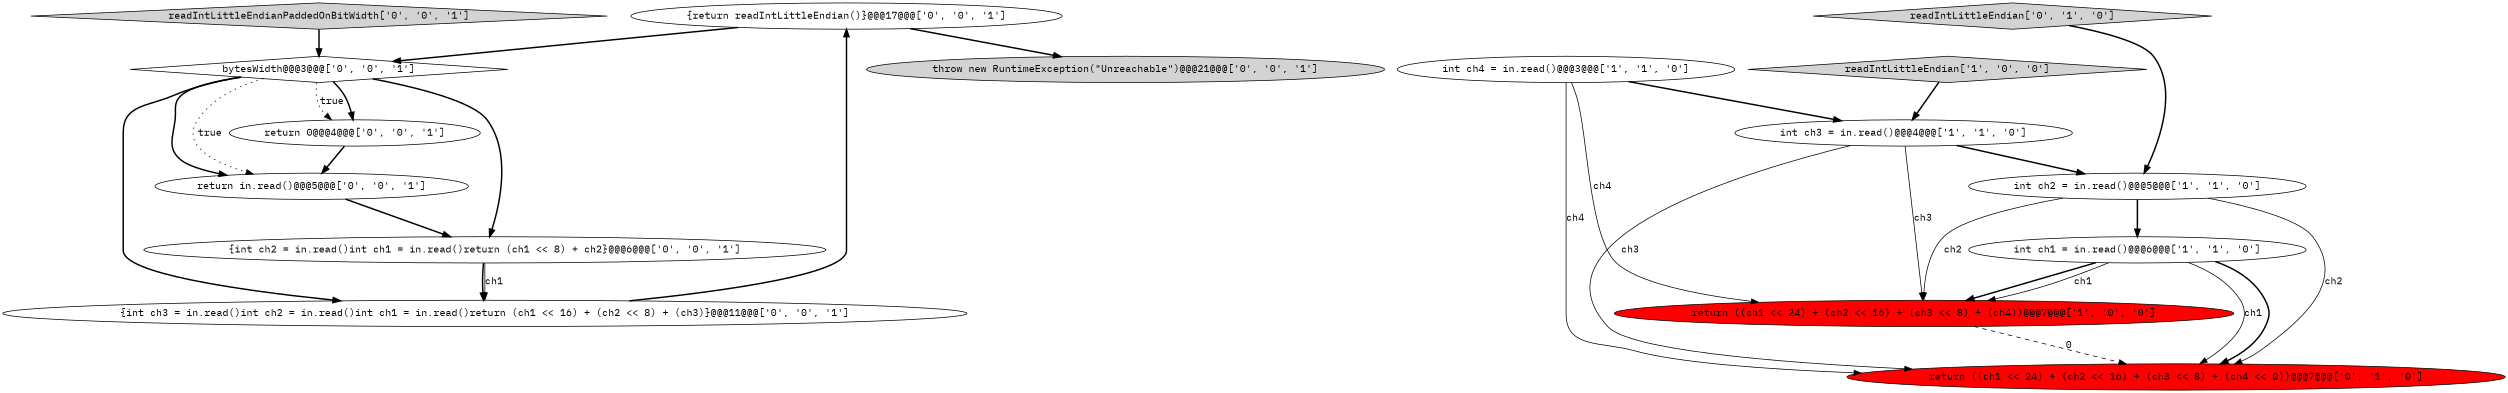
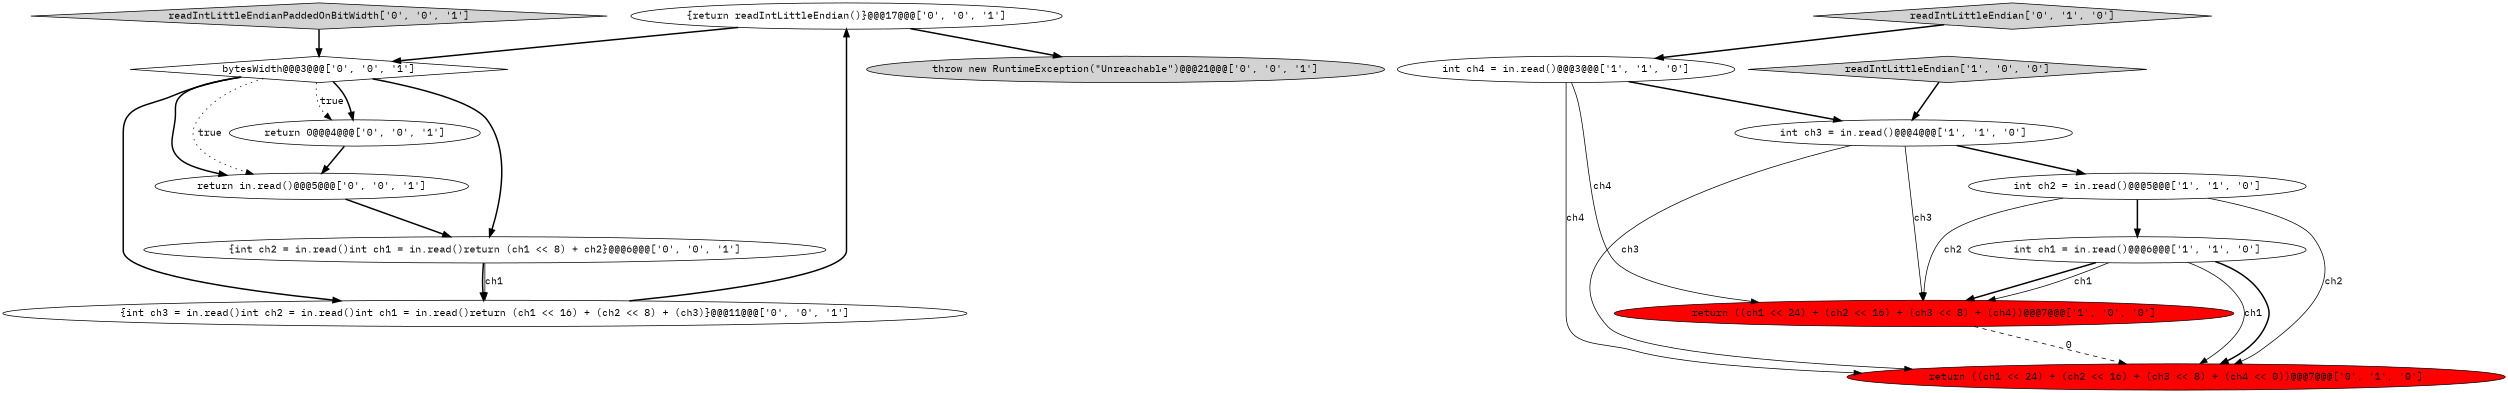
(2159, 67) -> (1804, 41)
